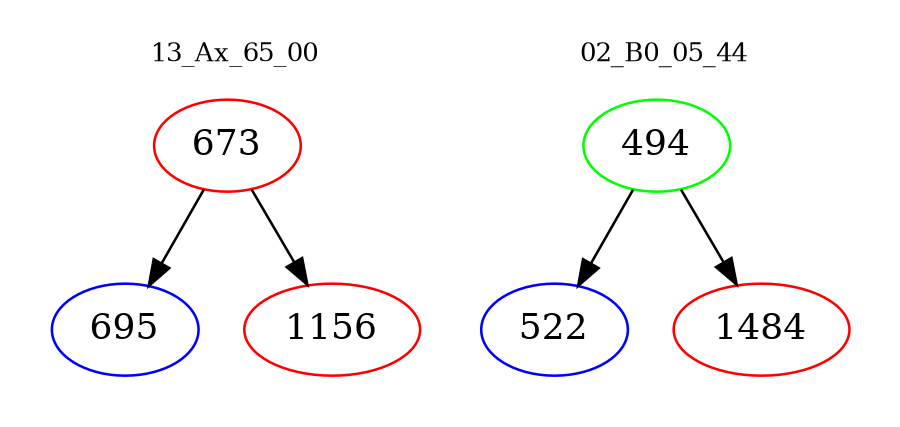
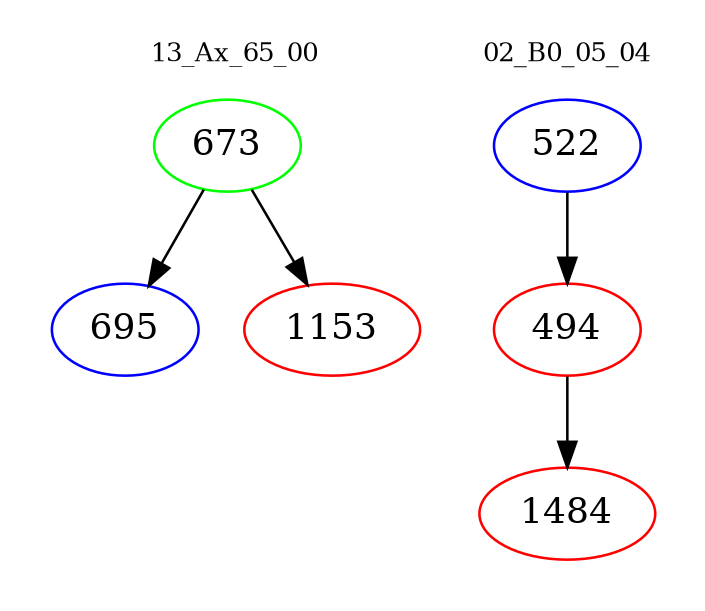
(664, 55) -> (567, 55)
(227, 146) -> (227, 146)
(657, 146) -> (567, 330)
(612, 227) -> (567, 225)
(332, 330) -> (332, 330)
